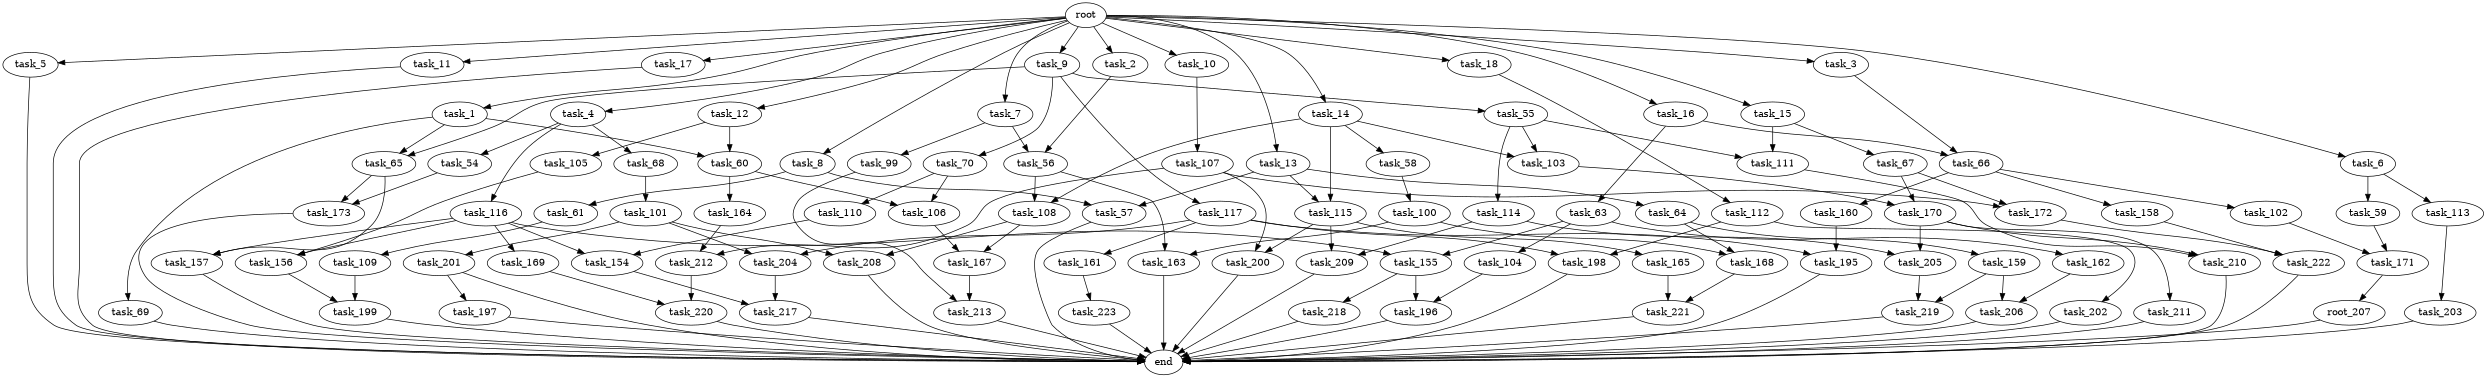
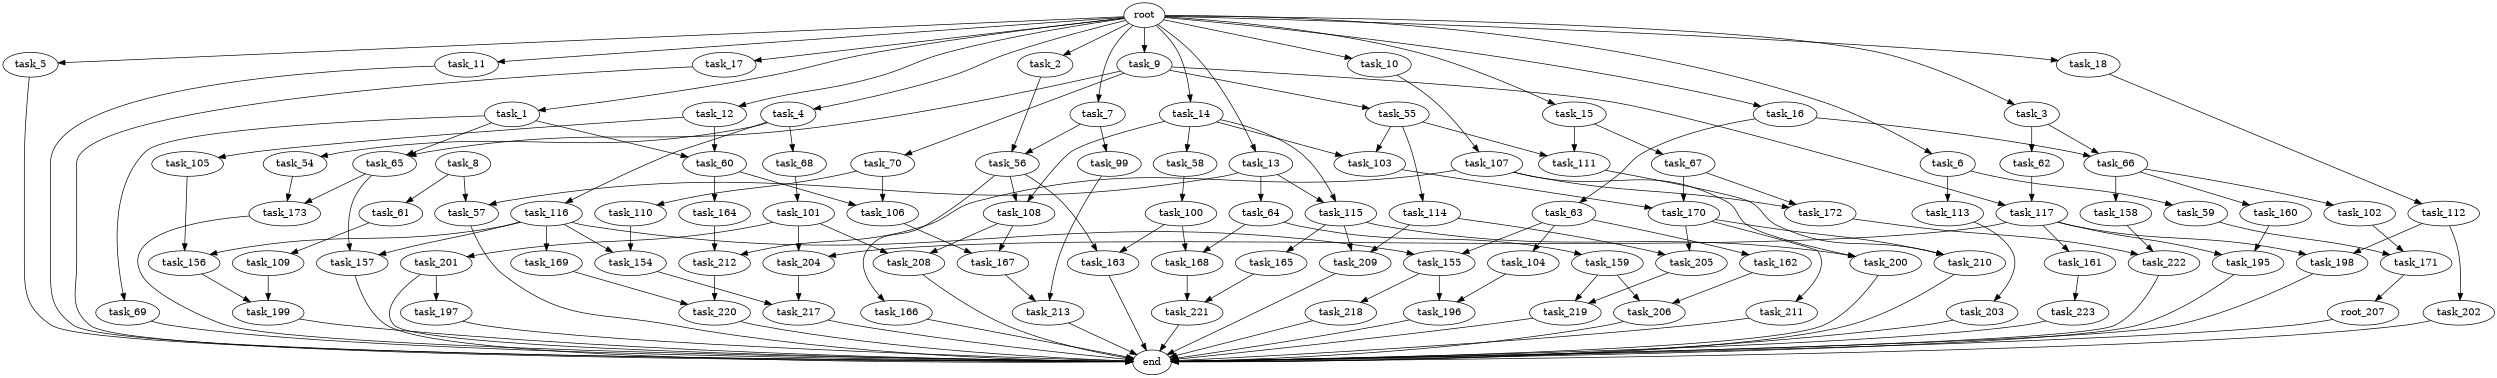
(947, 83) -> none
none -> (2032, 164)
none -> (896, 313)
